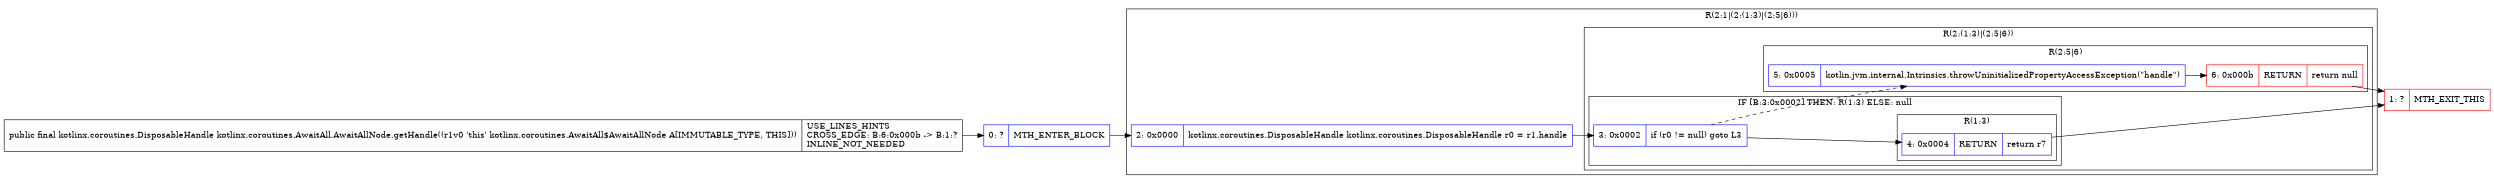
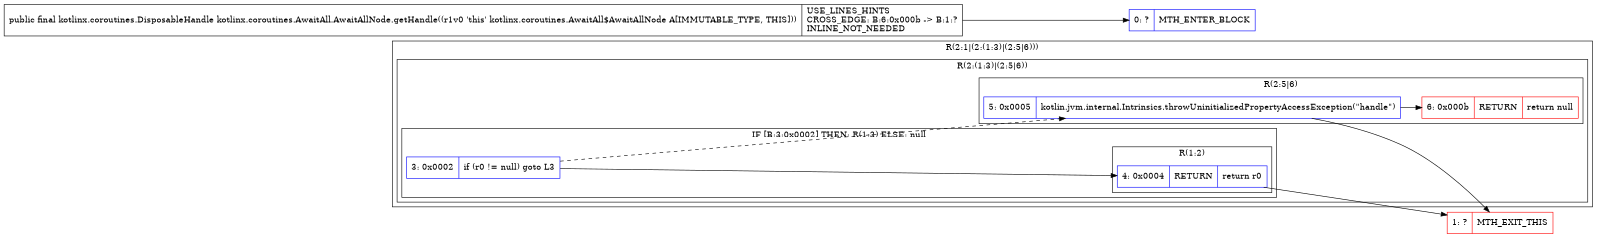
(2362, 88) -> (1406, 147)
(1977, 122) -> (1192, 154)
(1352, 136) -> none
(2027, 144) -> (1242, 176)
